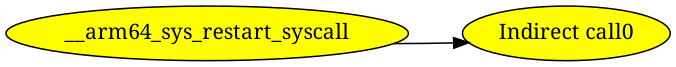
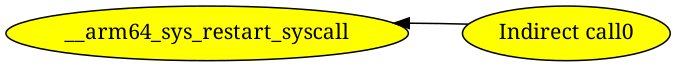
(424, 43) -> (439, 24)
